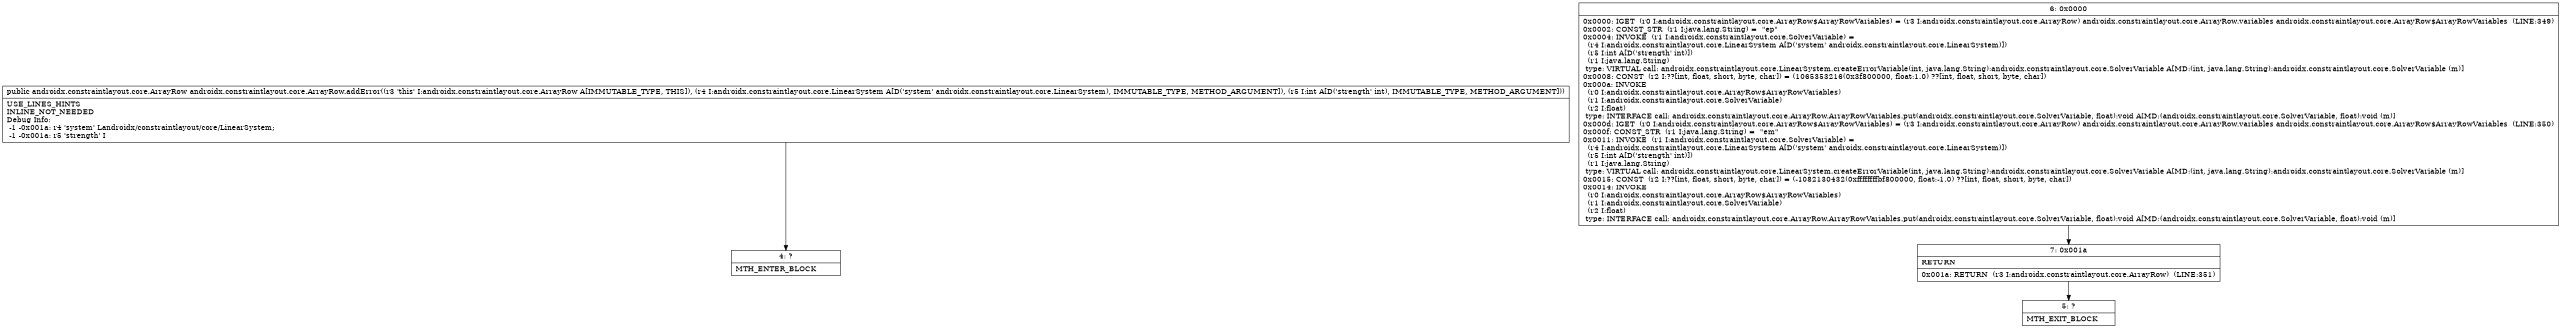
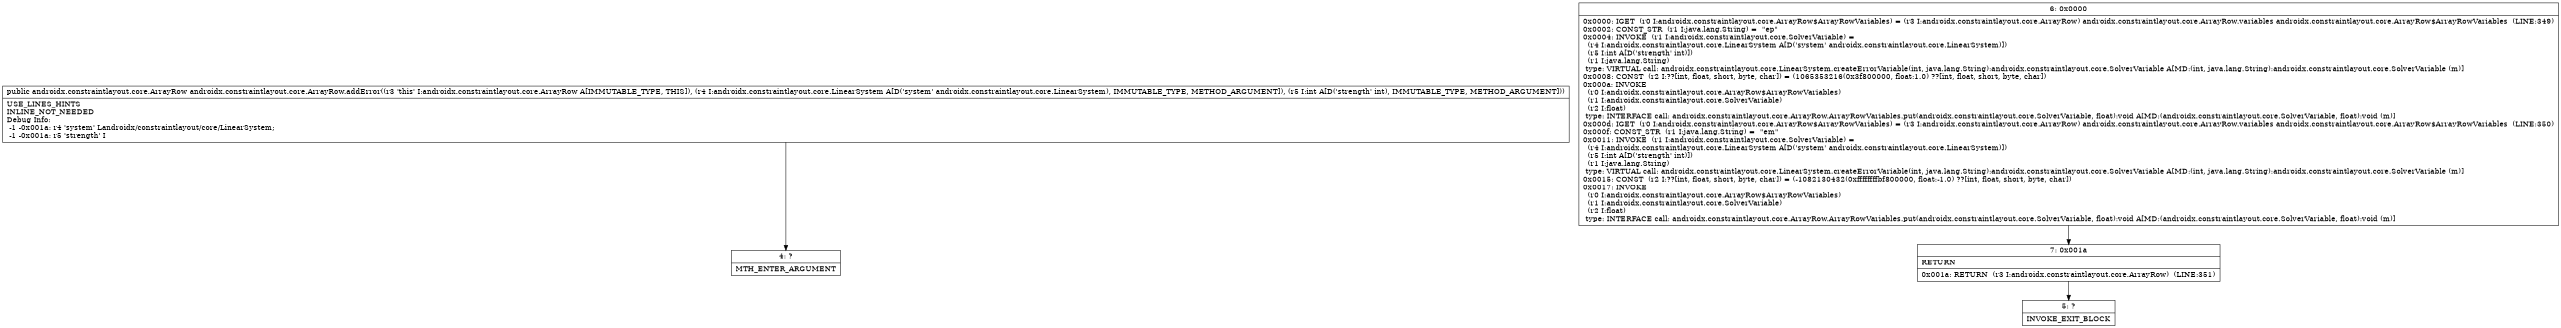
(1618, 187) -> (1618, 187)
(776, 269) -> (786, 269)
(2062, 319) -> (2069, 319)
